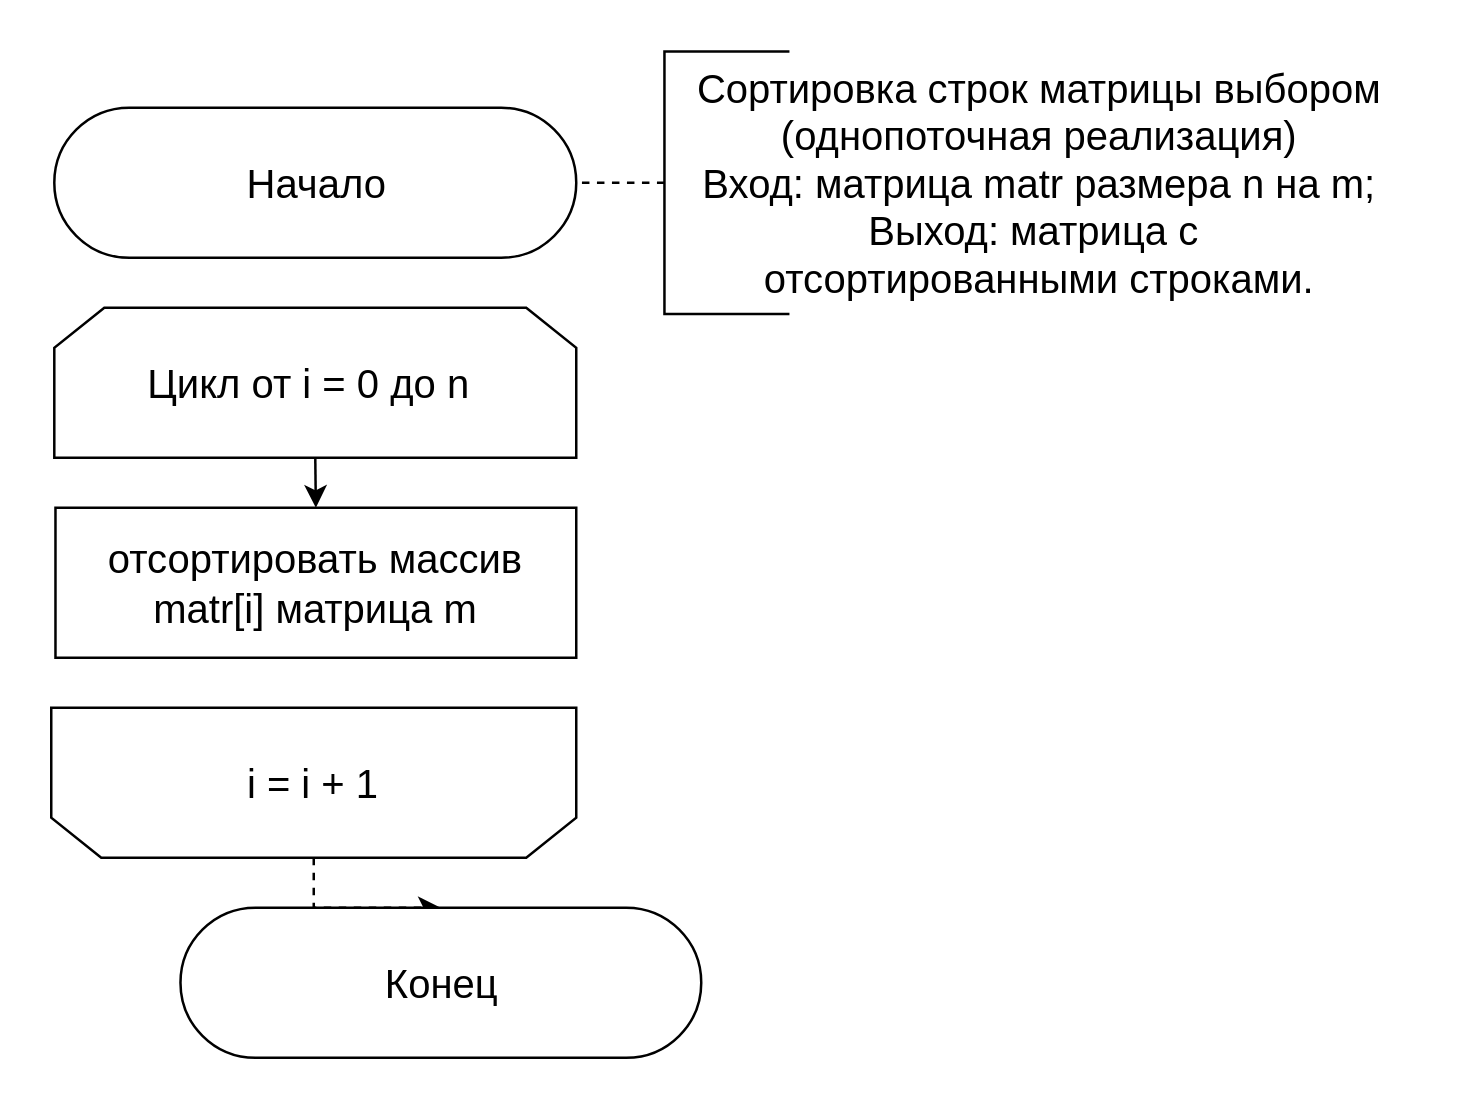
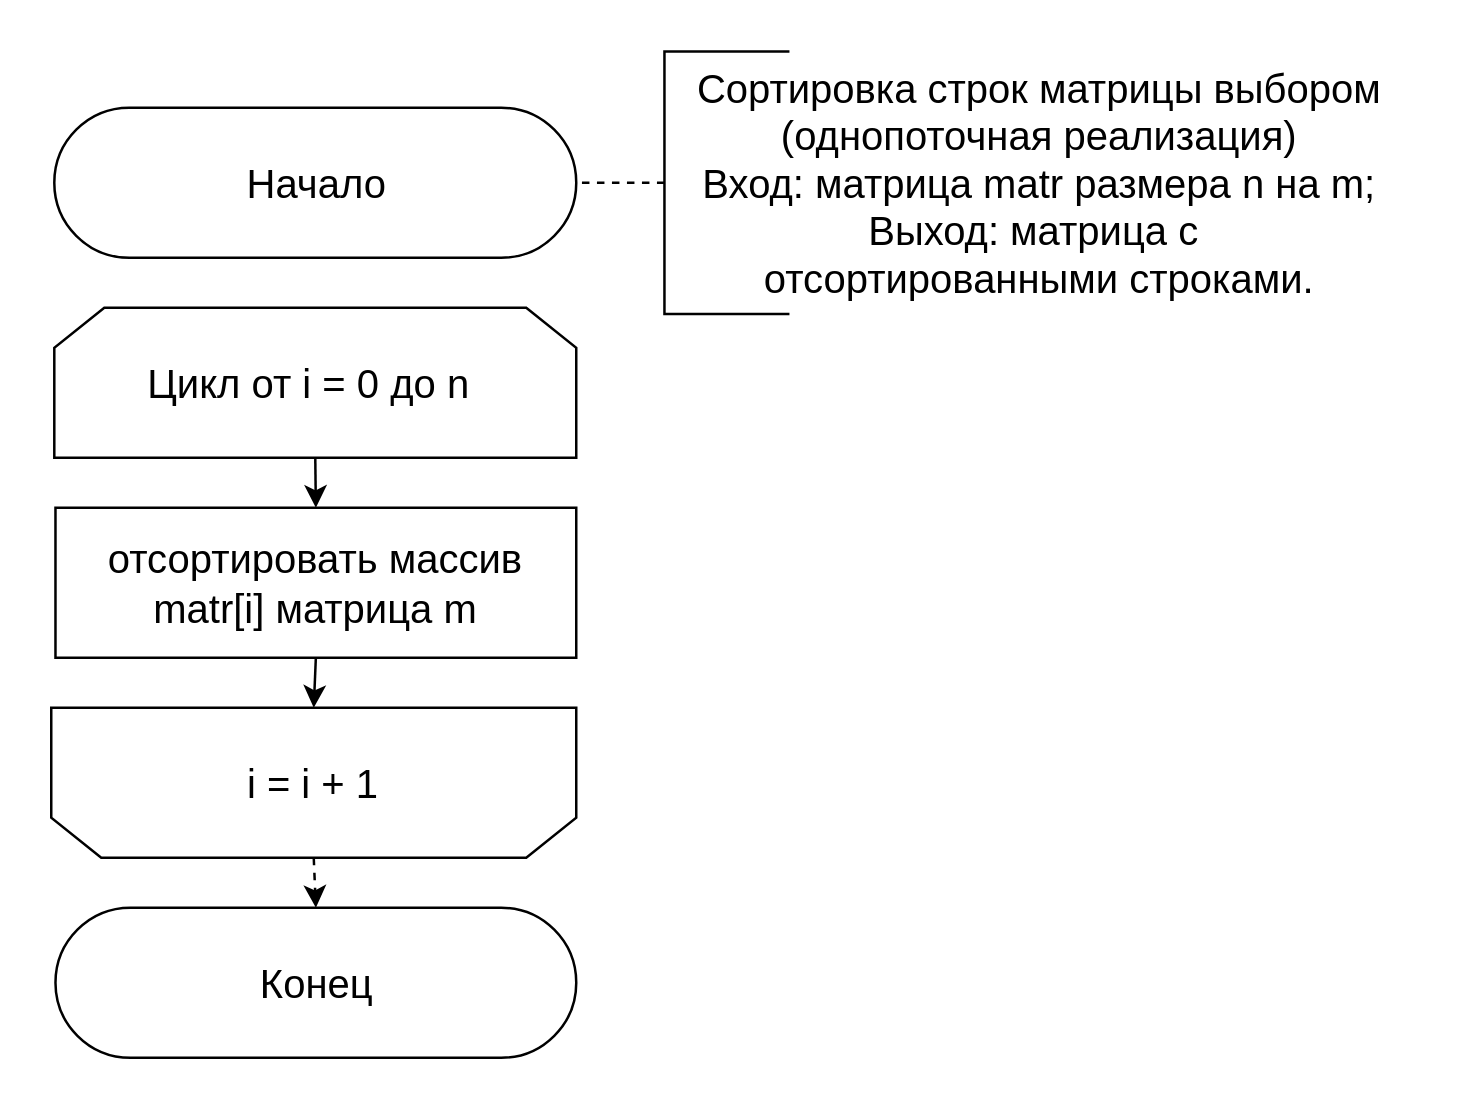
none -> (315, 675)
(441, 983) -> (316, 983)
